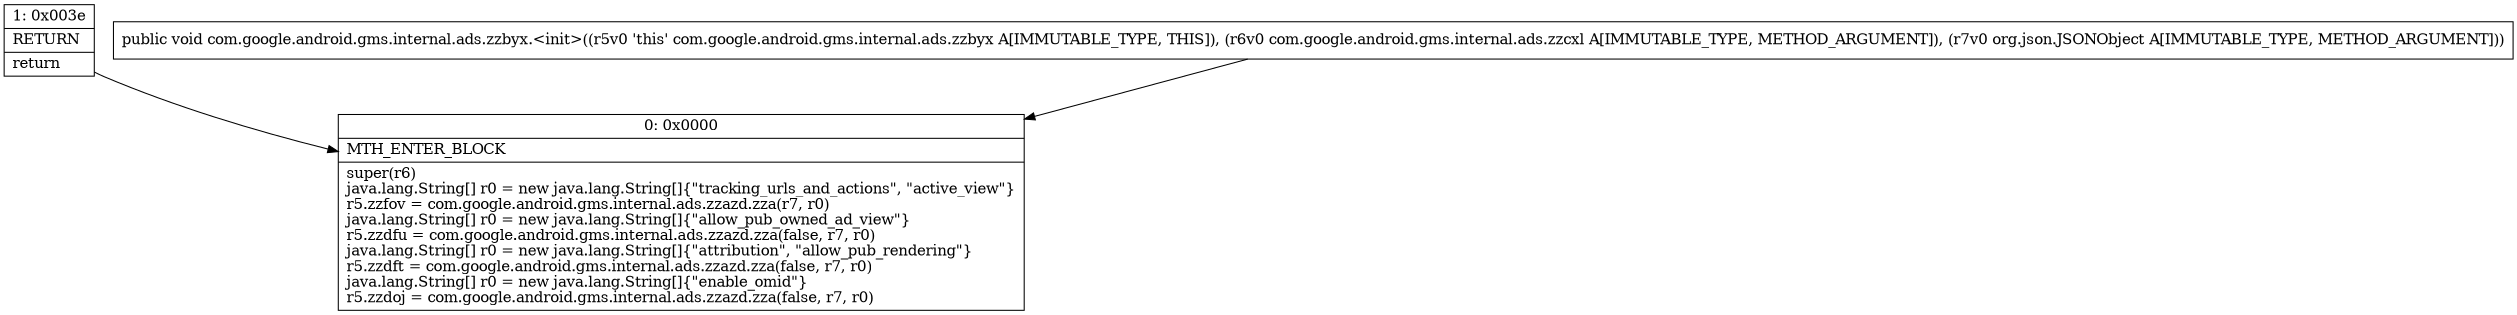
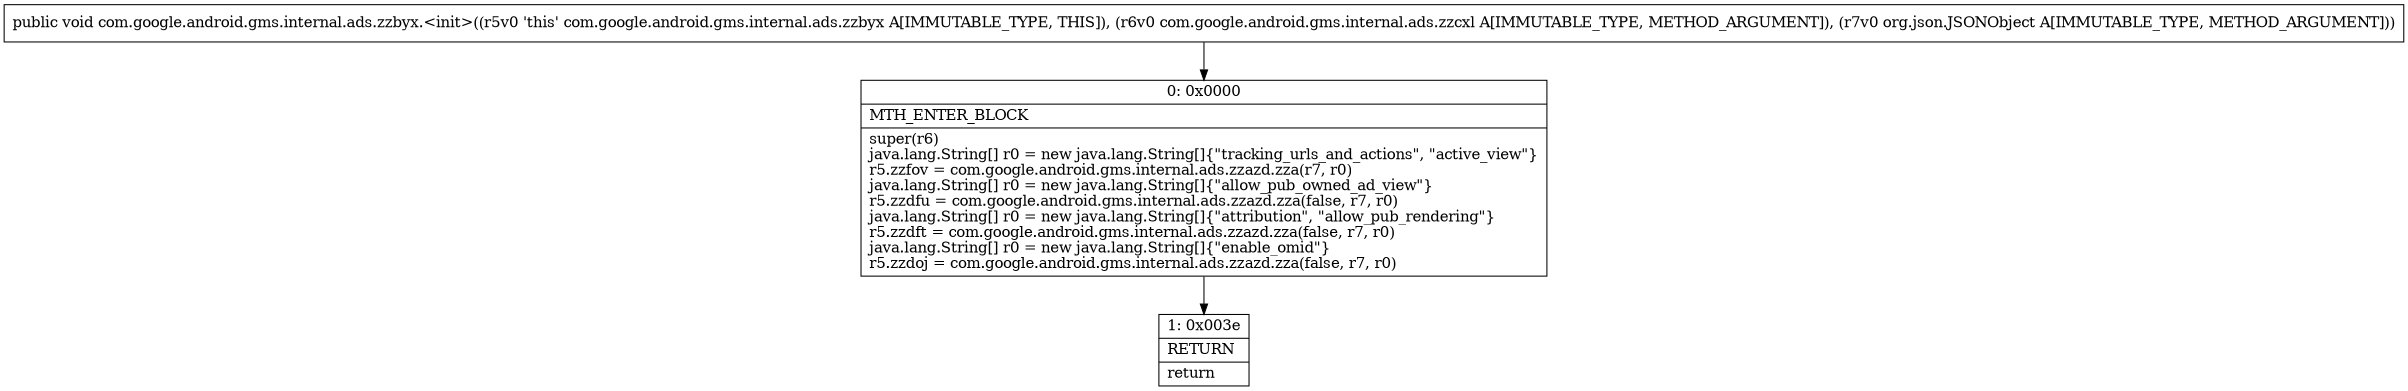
(210, 115) -> (1204, 290)
